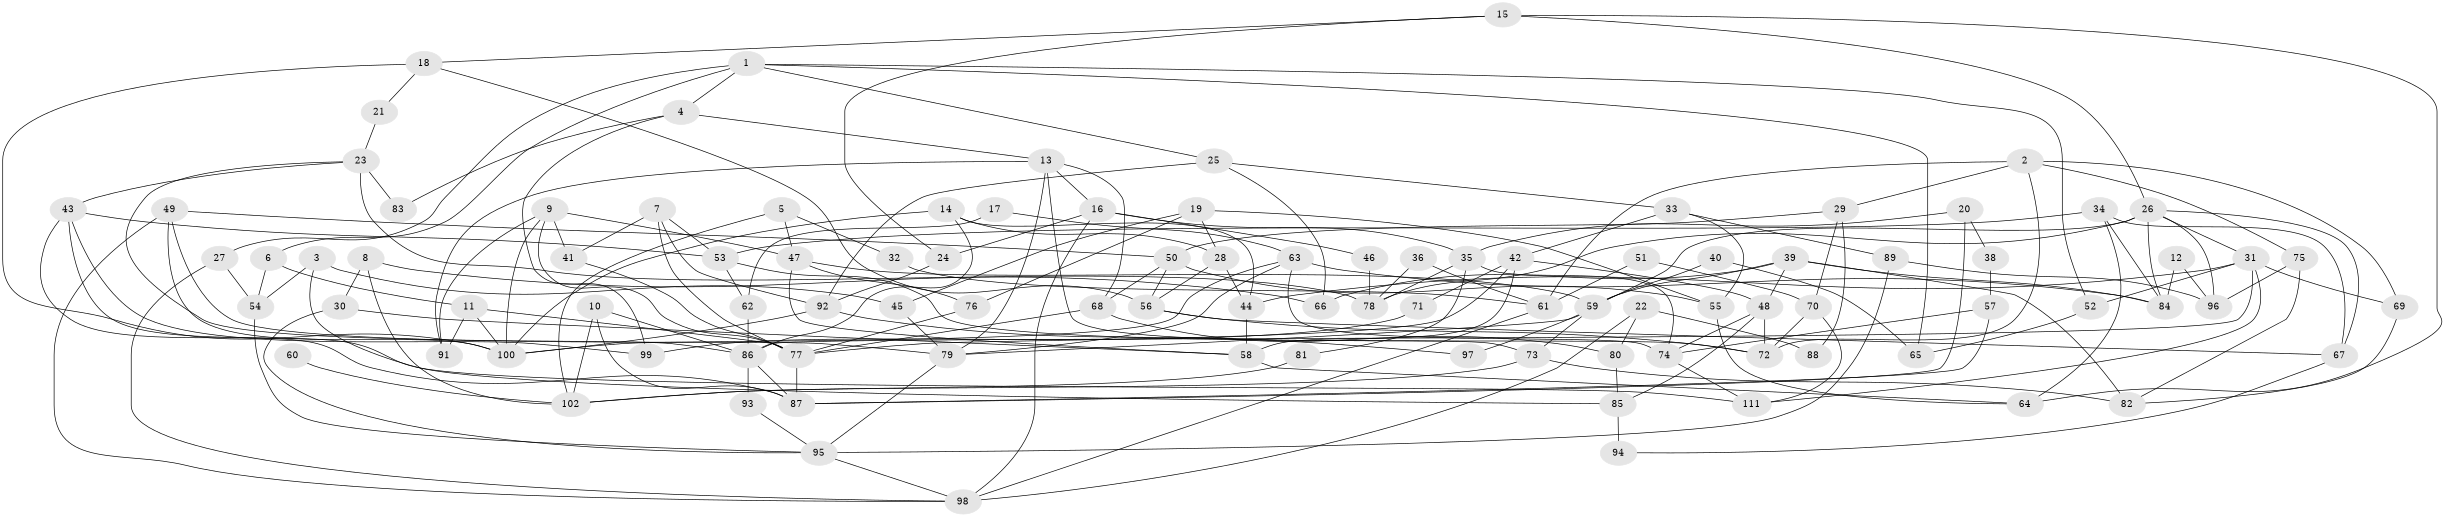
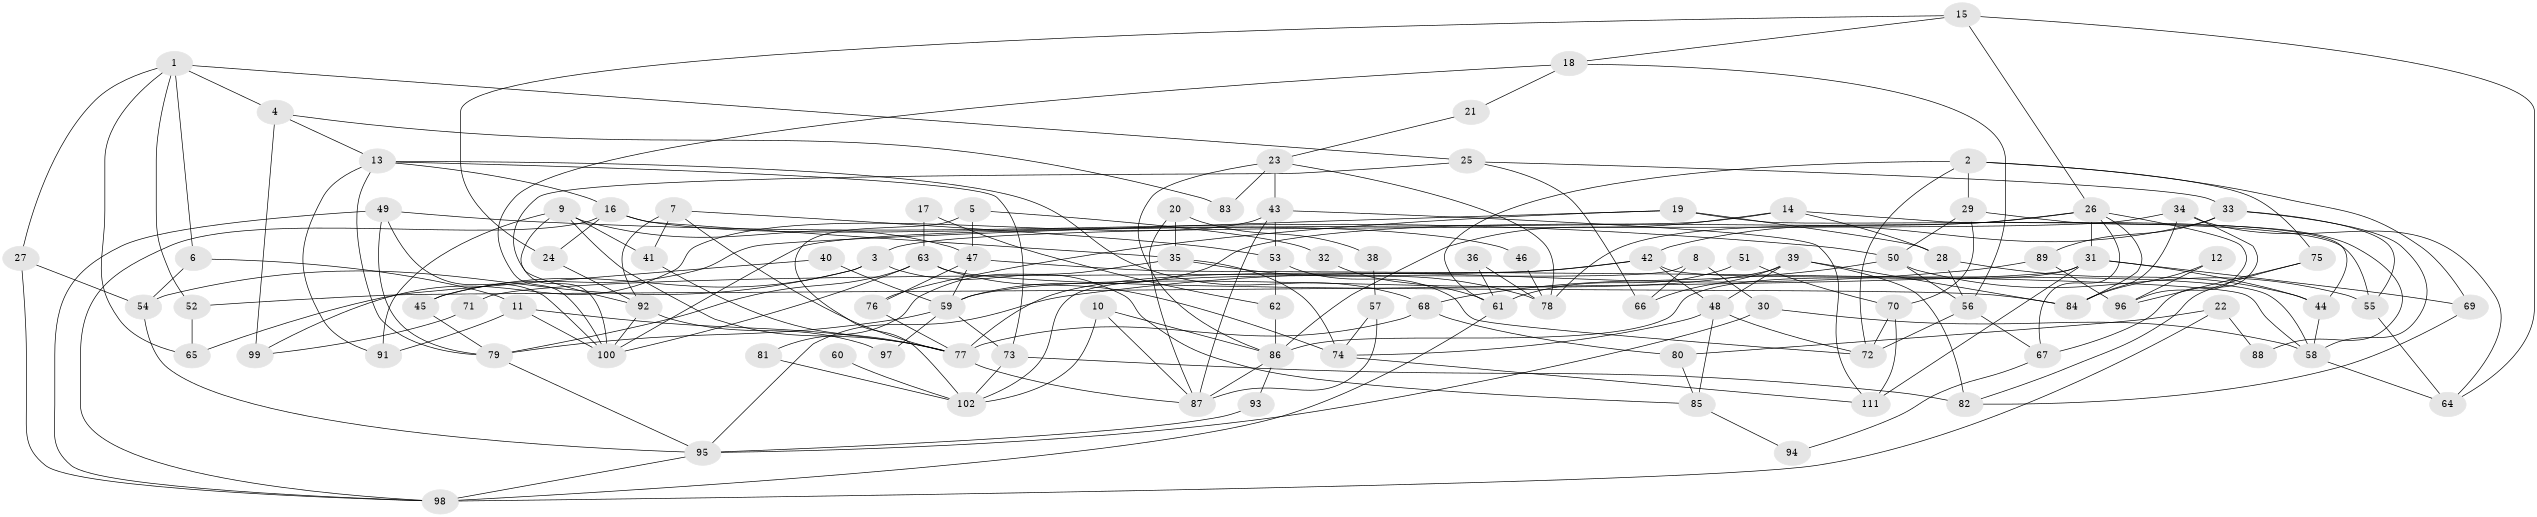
(1409, 228) -> (1526, 227)
none -> (2409, 254)
